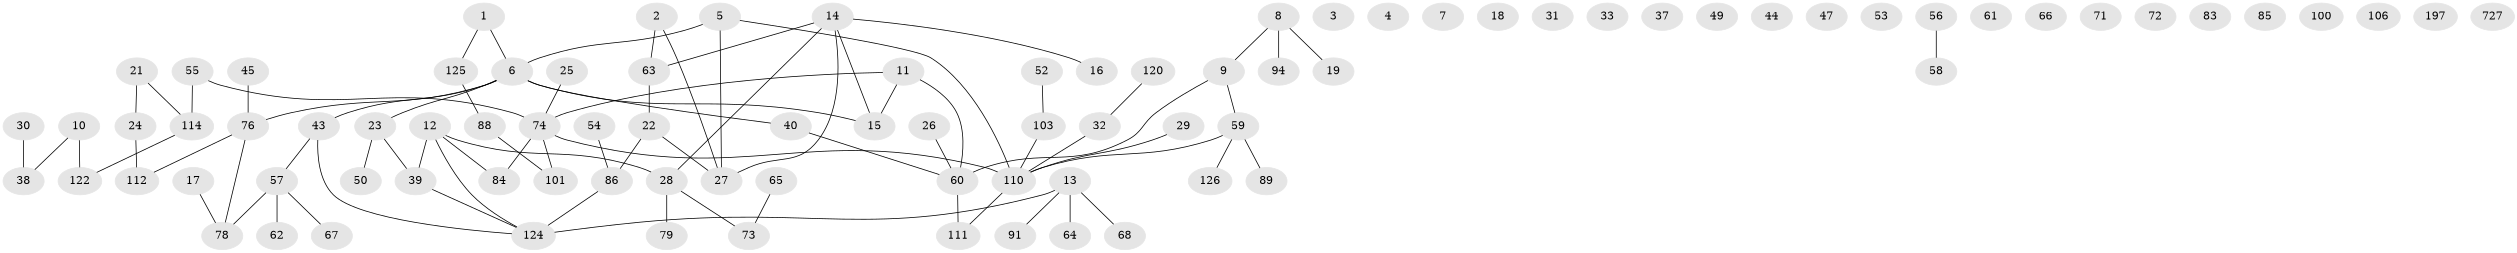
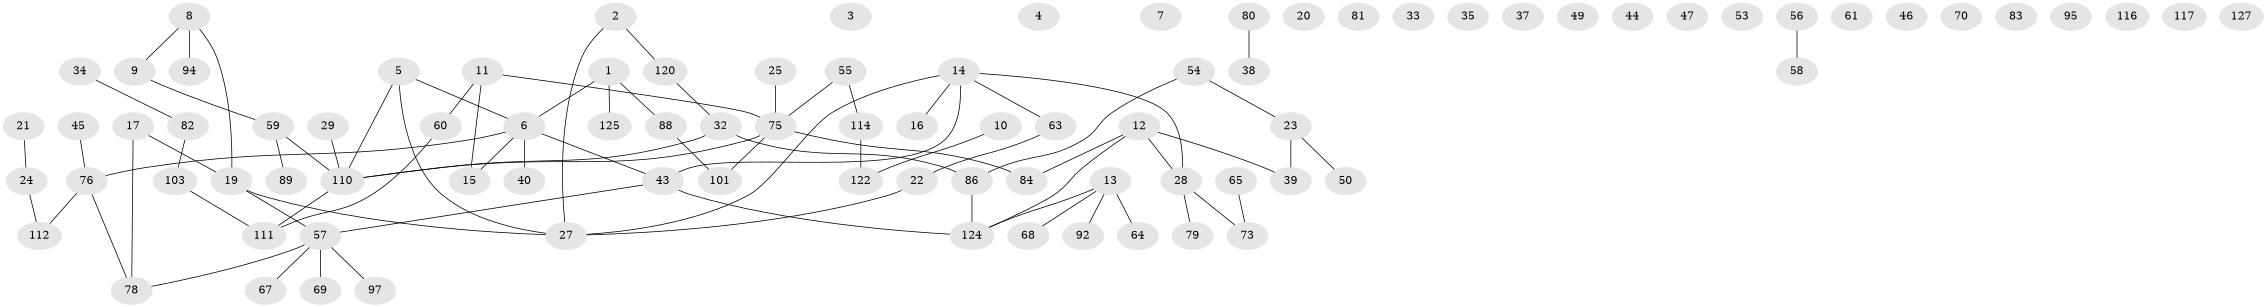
none -> (1304, 17)
none -> (1468, 17)
(1498, 17) -> none
(1553, 17) -> (1359, 17)
(2046, 17) -> (1907, 17)
(2101, 17) -> none
(2155, 17) -> (1961, 17)
(2265, 17) -> (2071, 17)
(2321, 17) -> none
(2378, 17) -> (2127, 17)
(2436, 17) -> (2184, 17)
(2493, 17) -> (2241, 17)
(653, 44) -> (640, 44)
(852, 67) -> (842, 162)
none -> (80, 72)
(1042, 72) -> (188, 126)
(470, 98) -> (637, 99)
(164, 99) -> none
(428, 104) -> (1242, 99)
(24, 126) -> (1249, 17)
(540, 126) -> (776, 126)
(929, 126) -> none
(1119, 144) -> none
none -> (177, 151)
(51, 154) -> none
(1029, 154) -> (220, 209)
(628, 157) -> (846, 154)
(884, 157) -> none
(1210, 181) -> none
(474, 208) -> none
none -> (276, 209)
none -> (380, 220)
(277, 236) -> (320, 291)
(1015, 236) -> (1083, 236)
none -> (375, 291)
